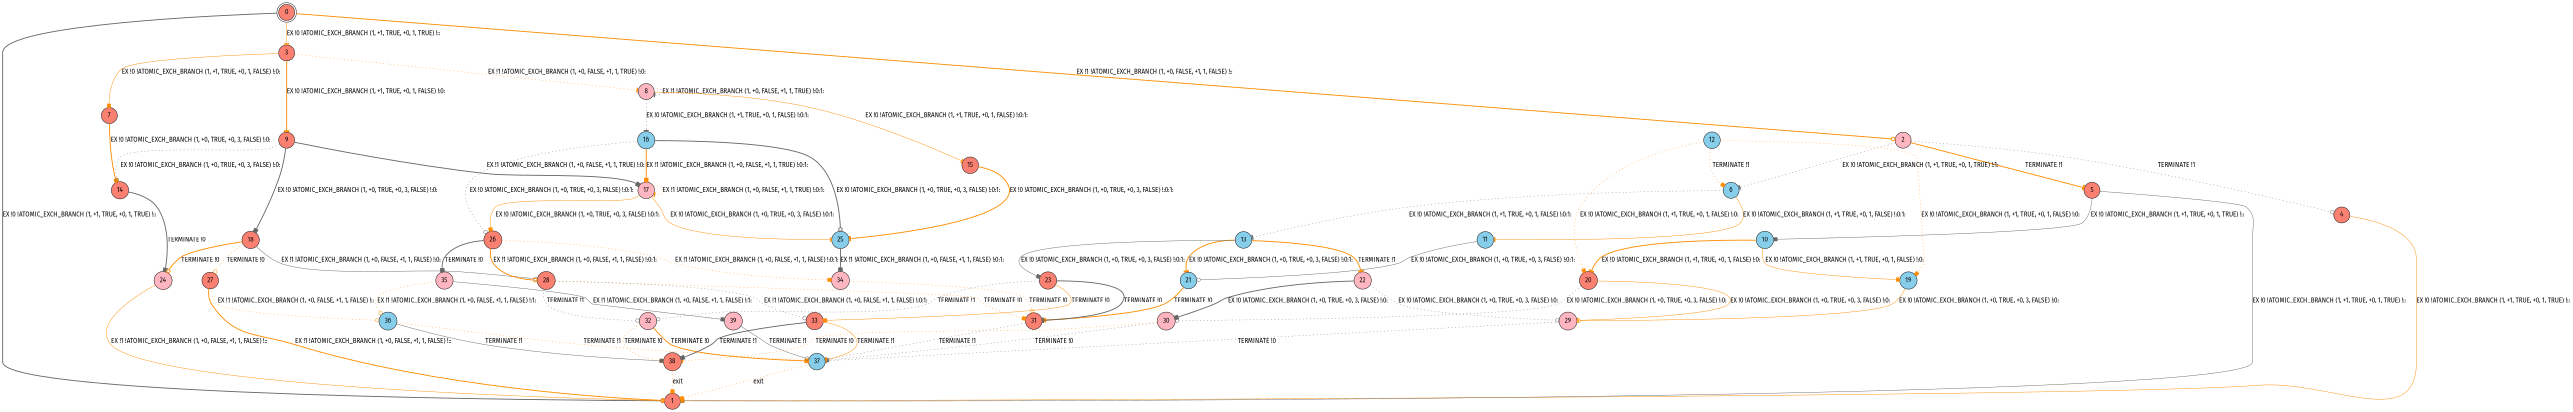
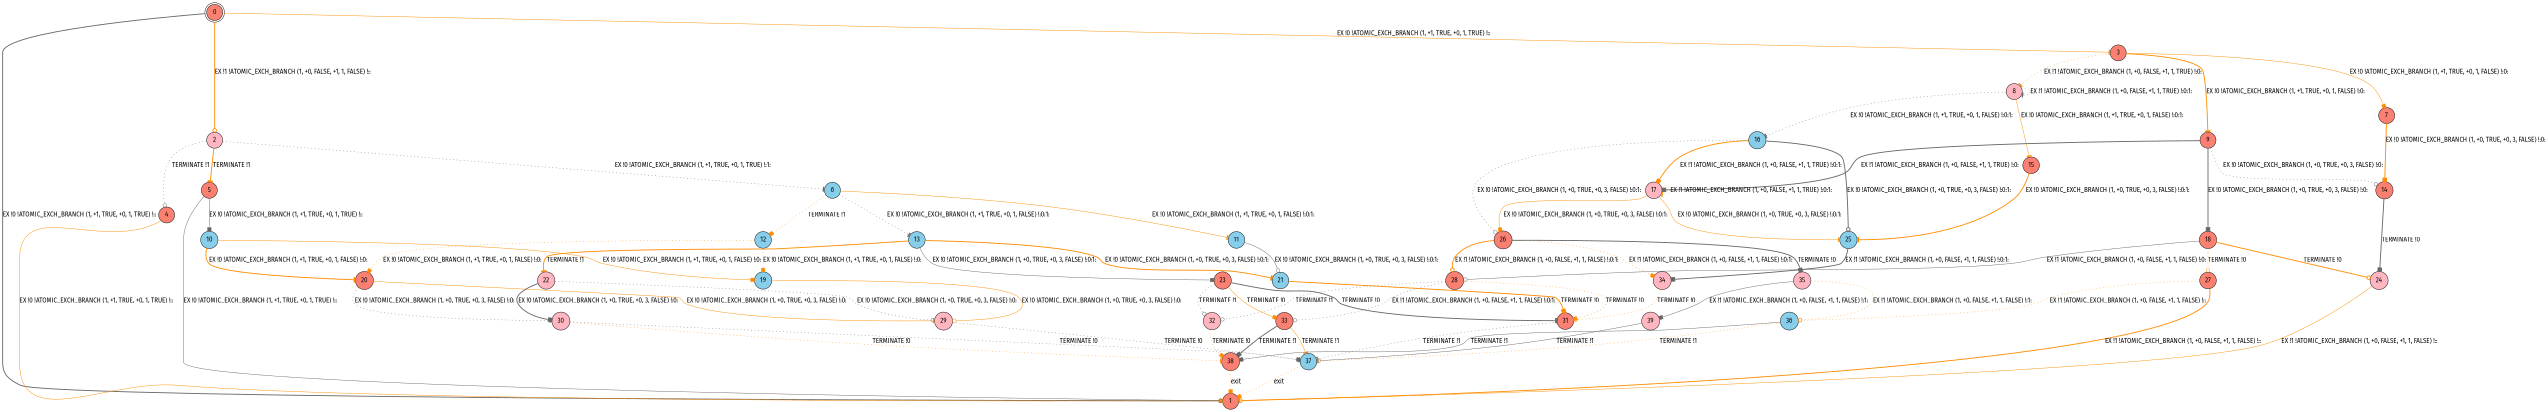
(1710, 168) -> (800, 214)
(686, 349) -> none
